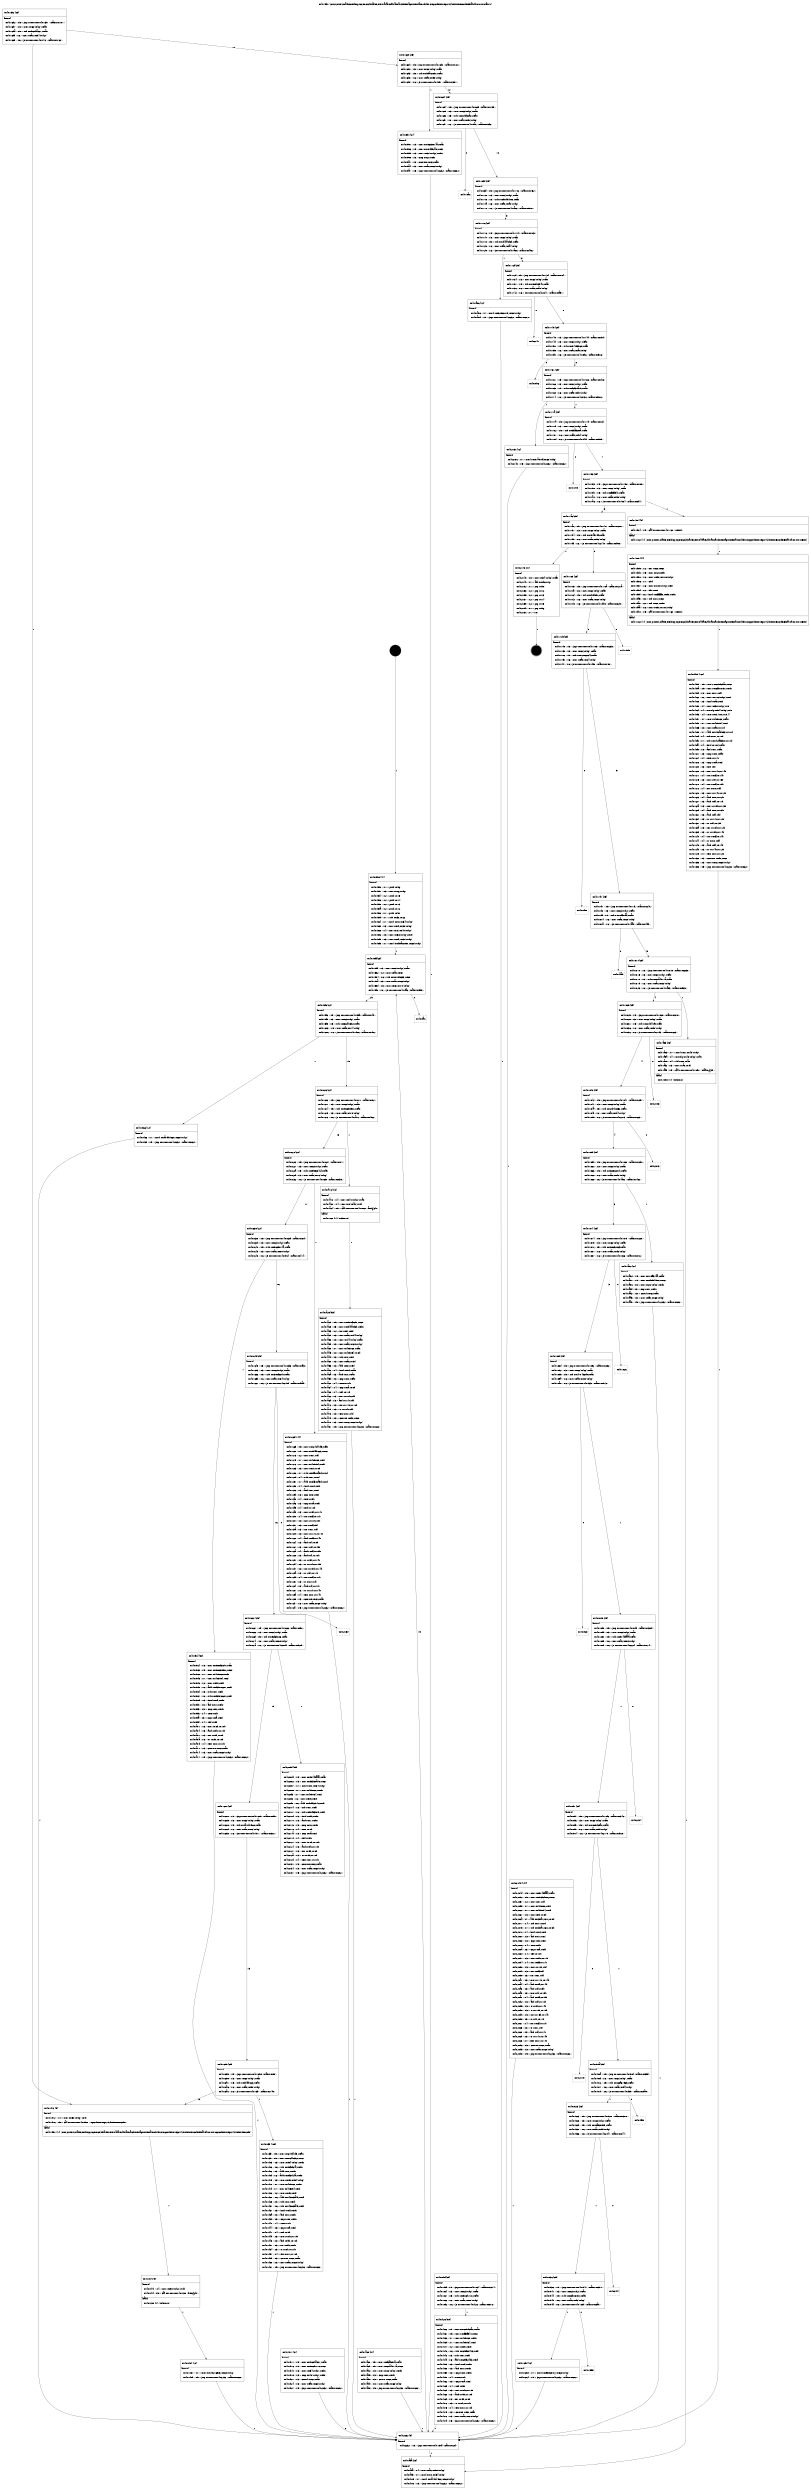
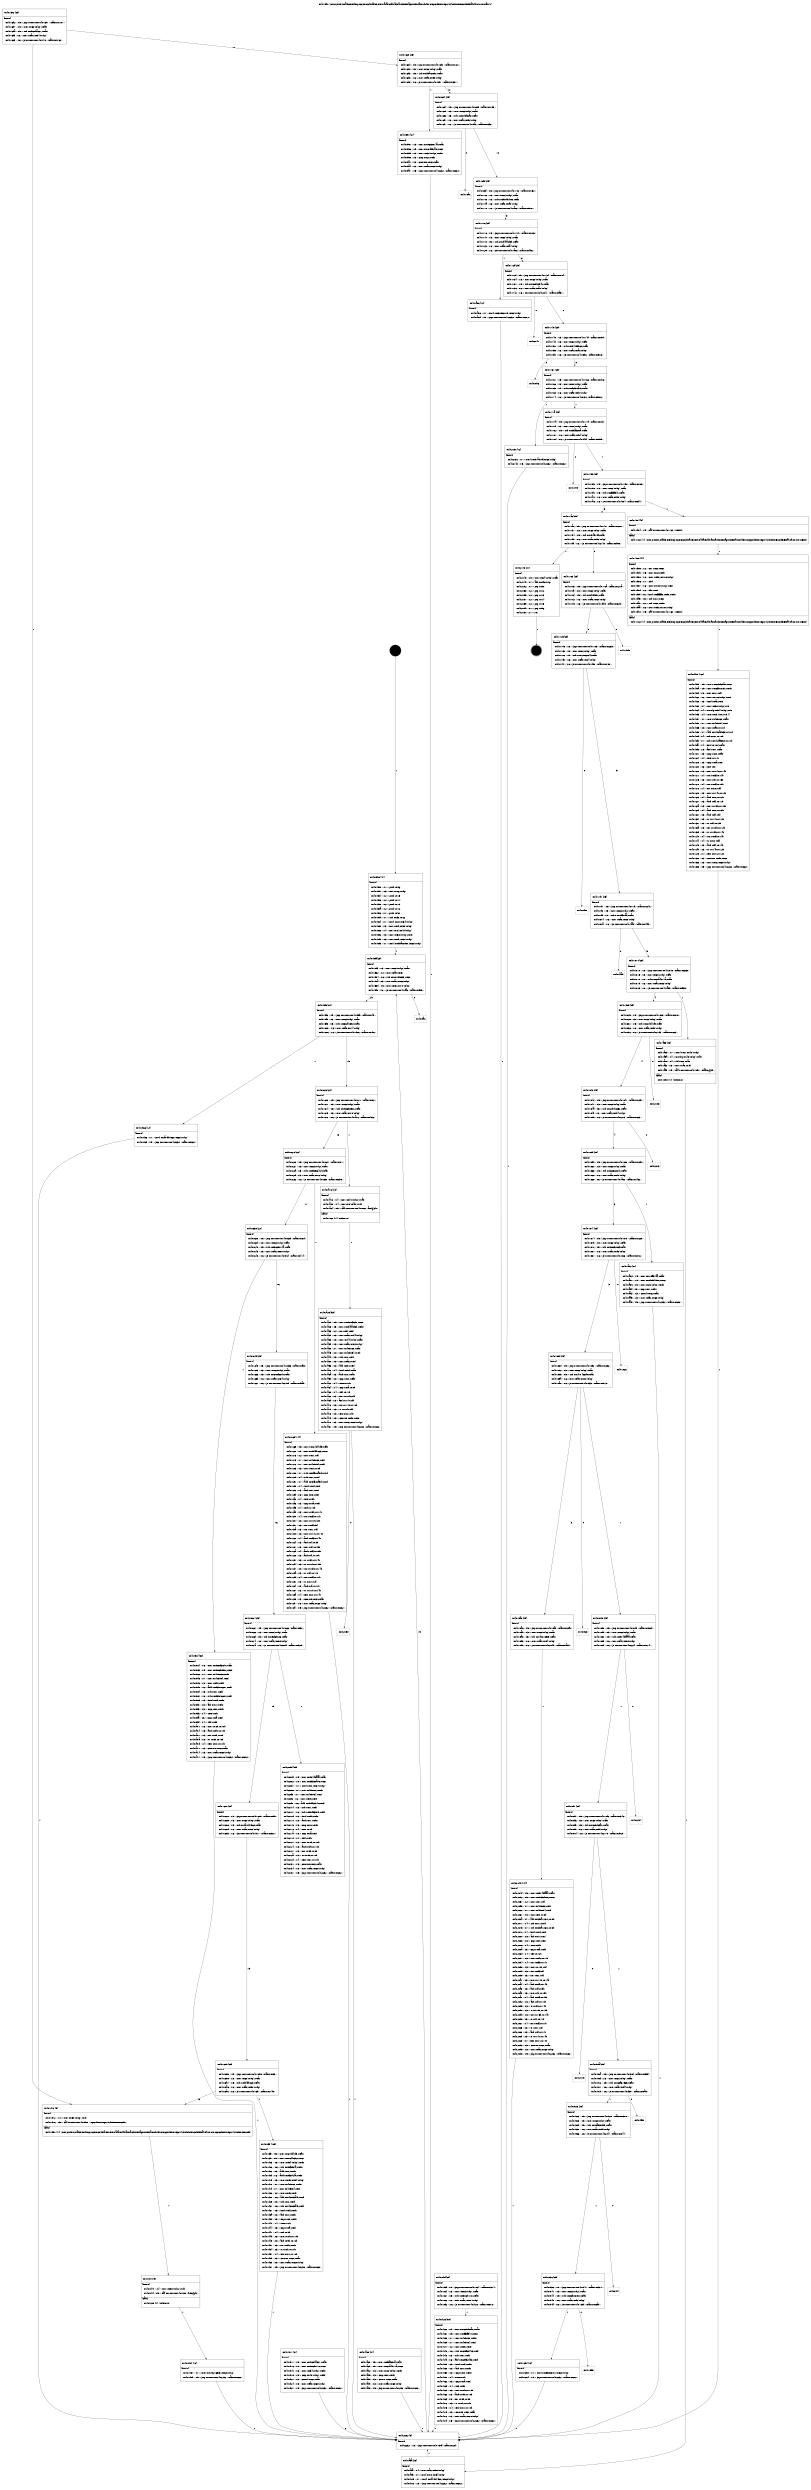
(278, 1529) -> (349, 1529)
none -> (542, 1632)
(430, 2453) -> (428, 2454)
